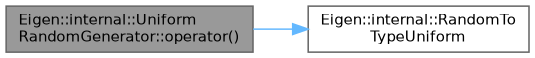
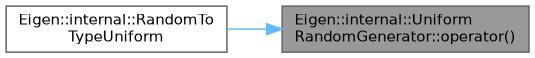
(273, 29) -> (247, 29)
